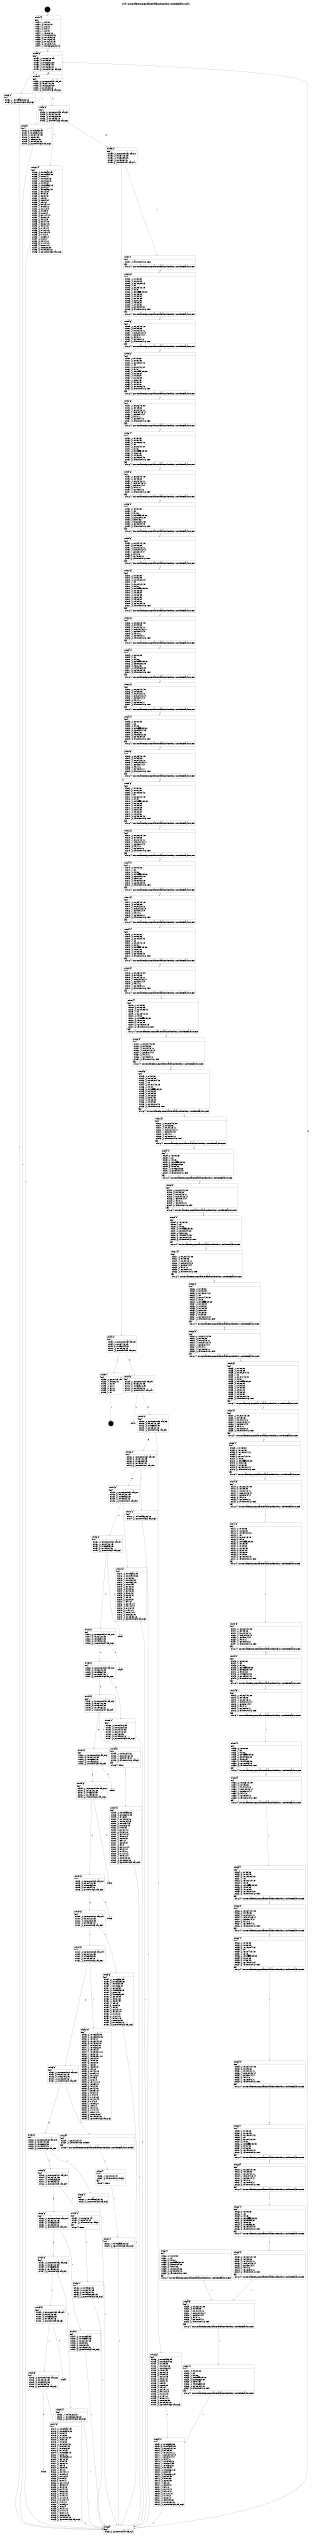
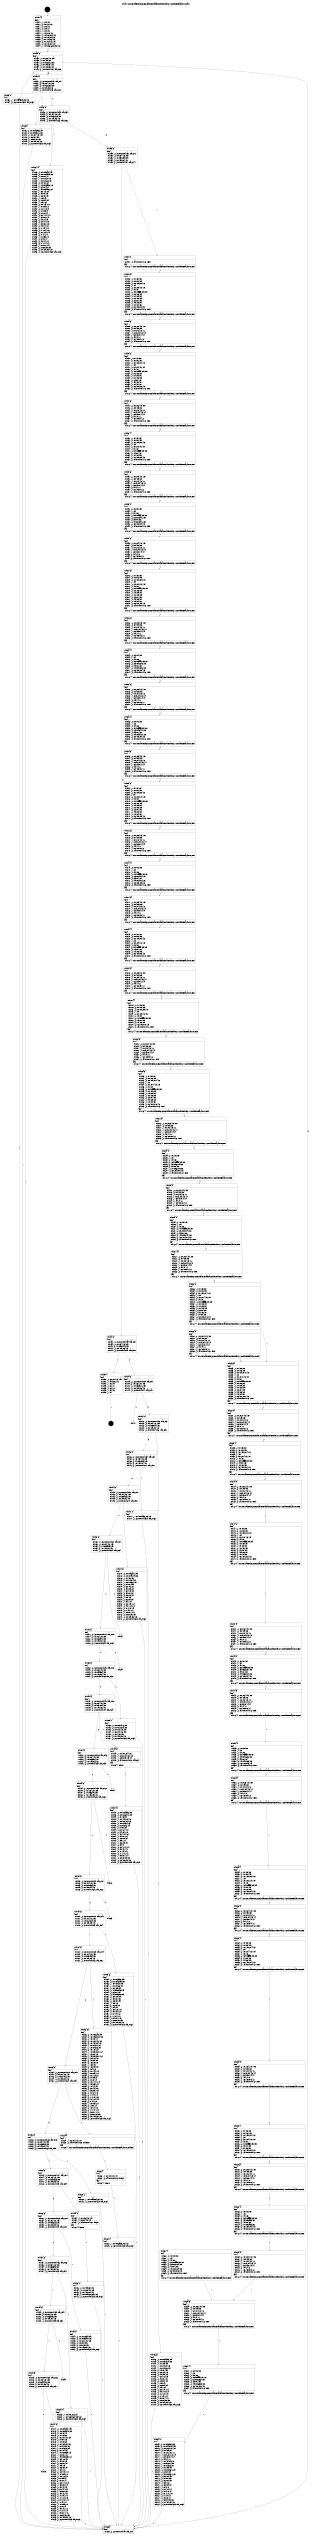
(224, 1328) -> (265, 1343)
(167, 2422) -> (151, 2473)
